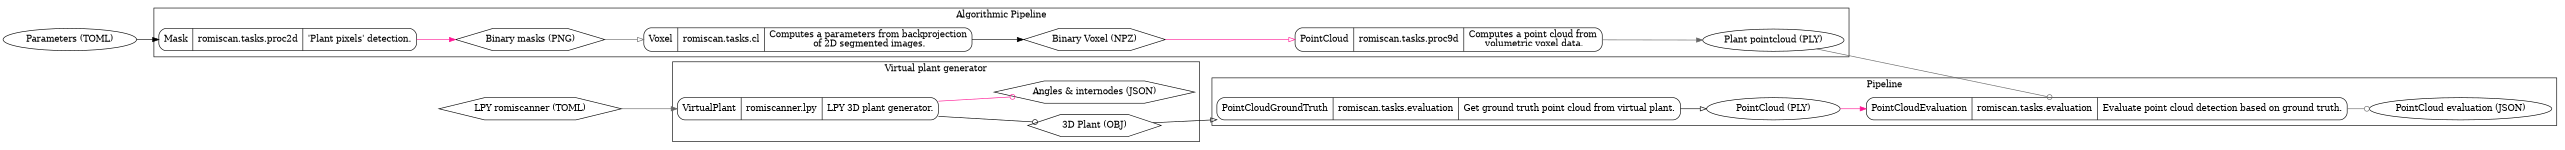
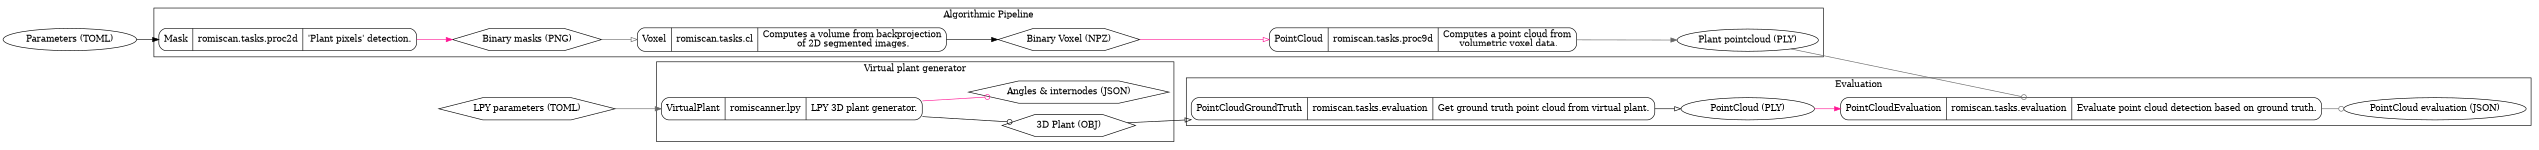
(868, 35) -> (852, 35)
(1884, 85) -> (1859, 85)
(530, 109) -> (527, 109)
